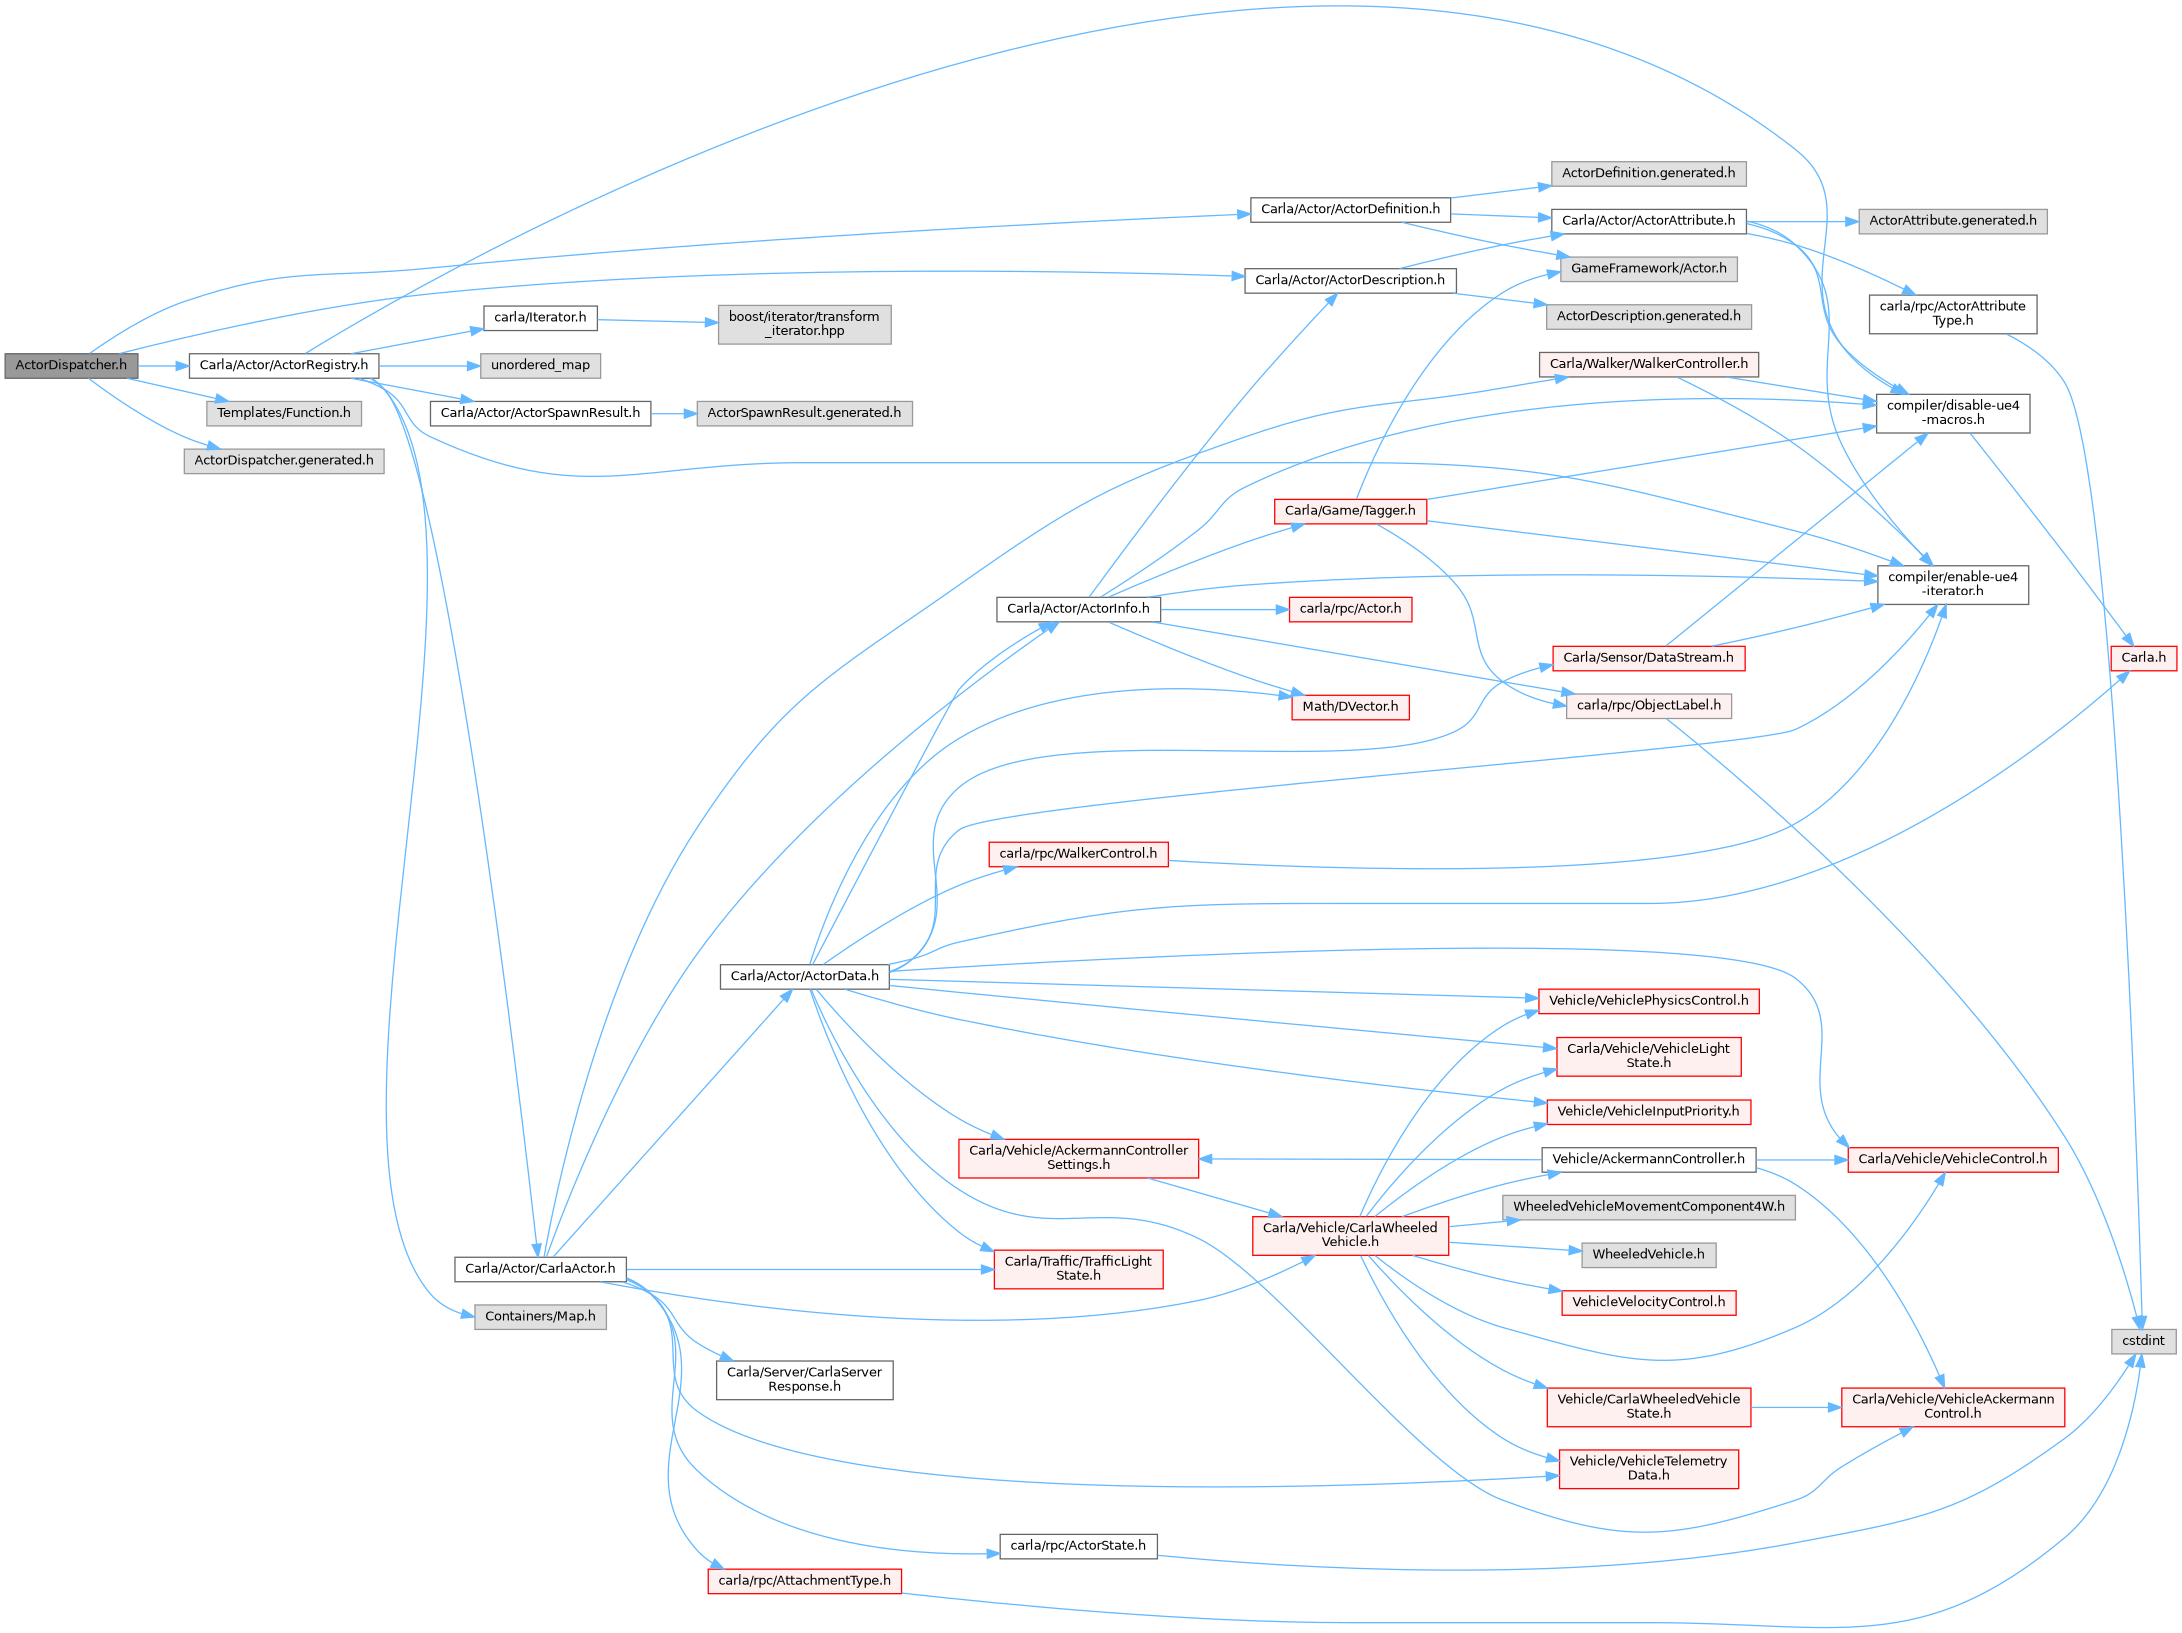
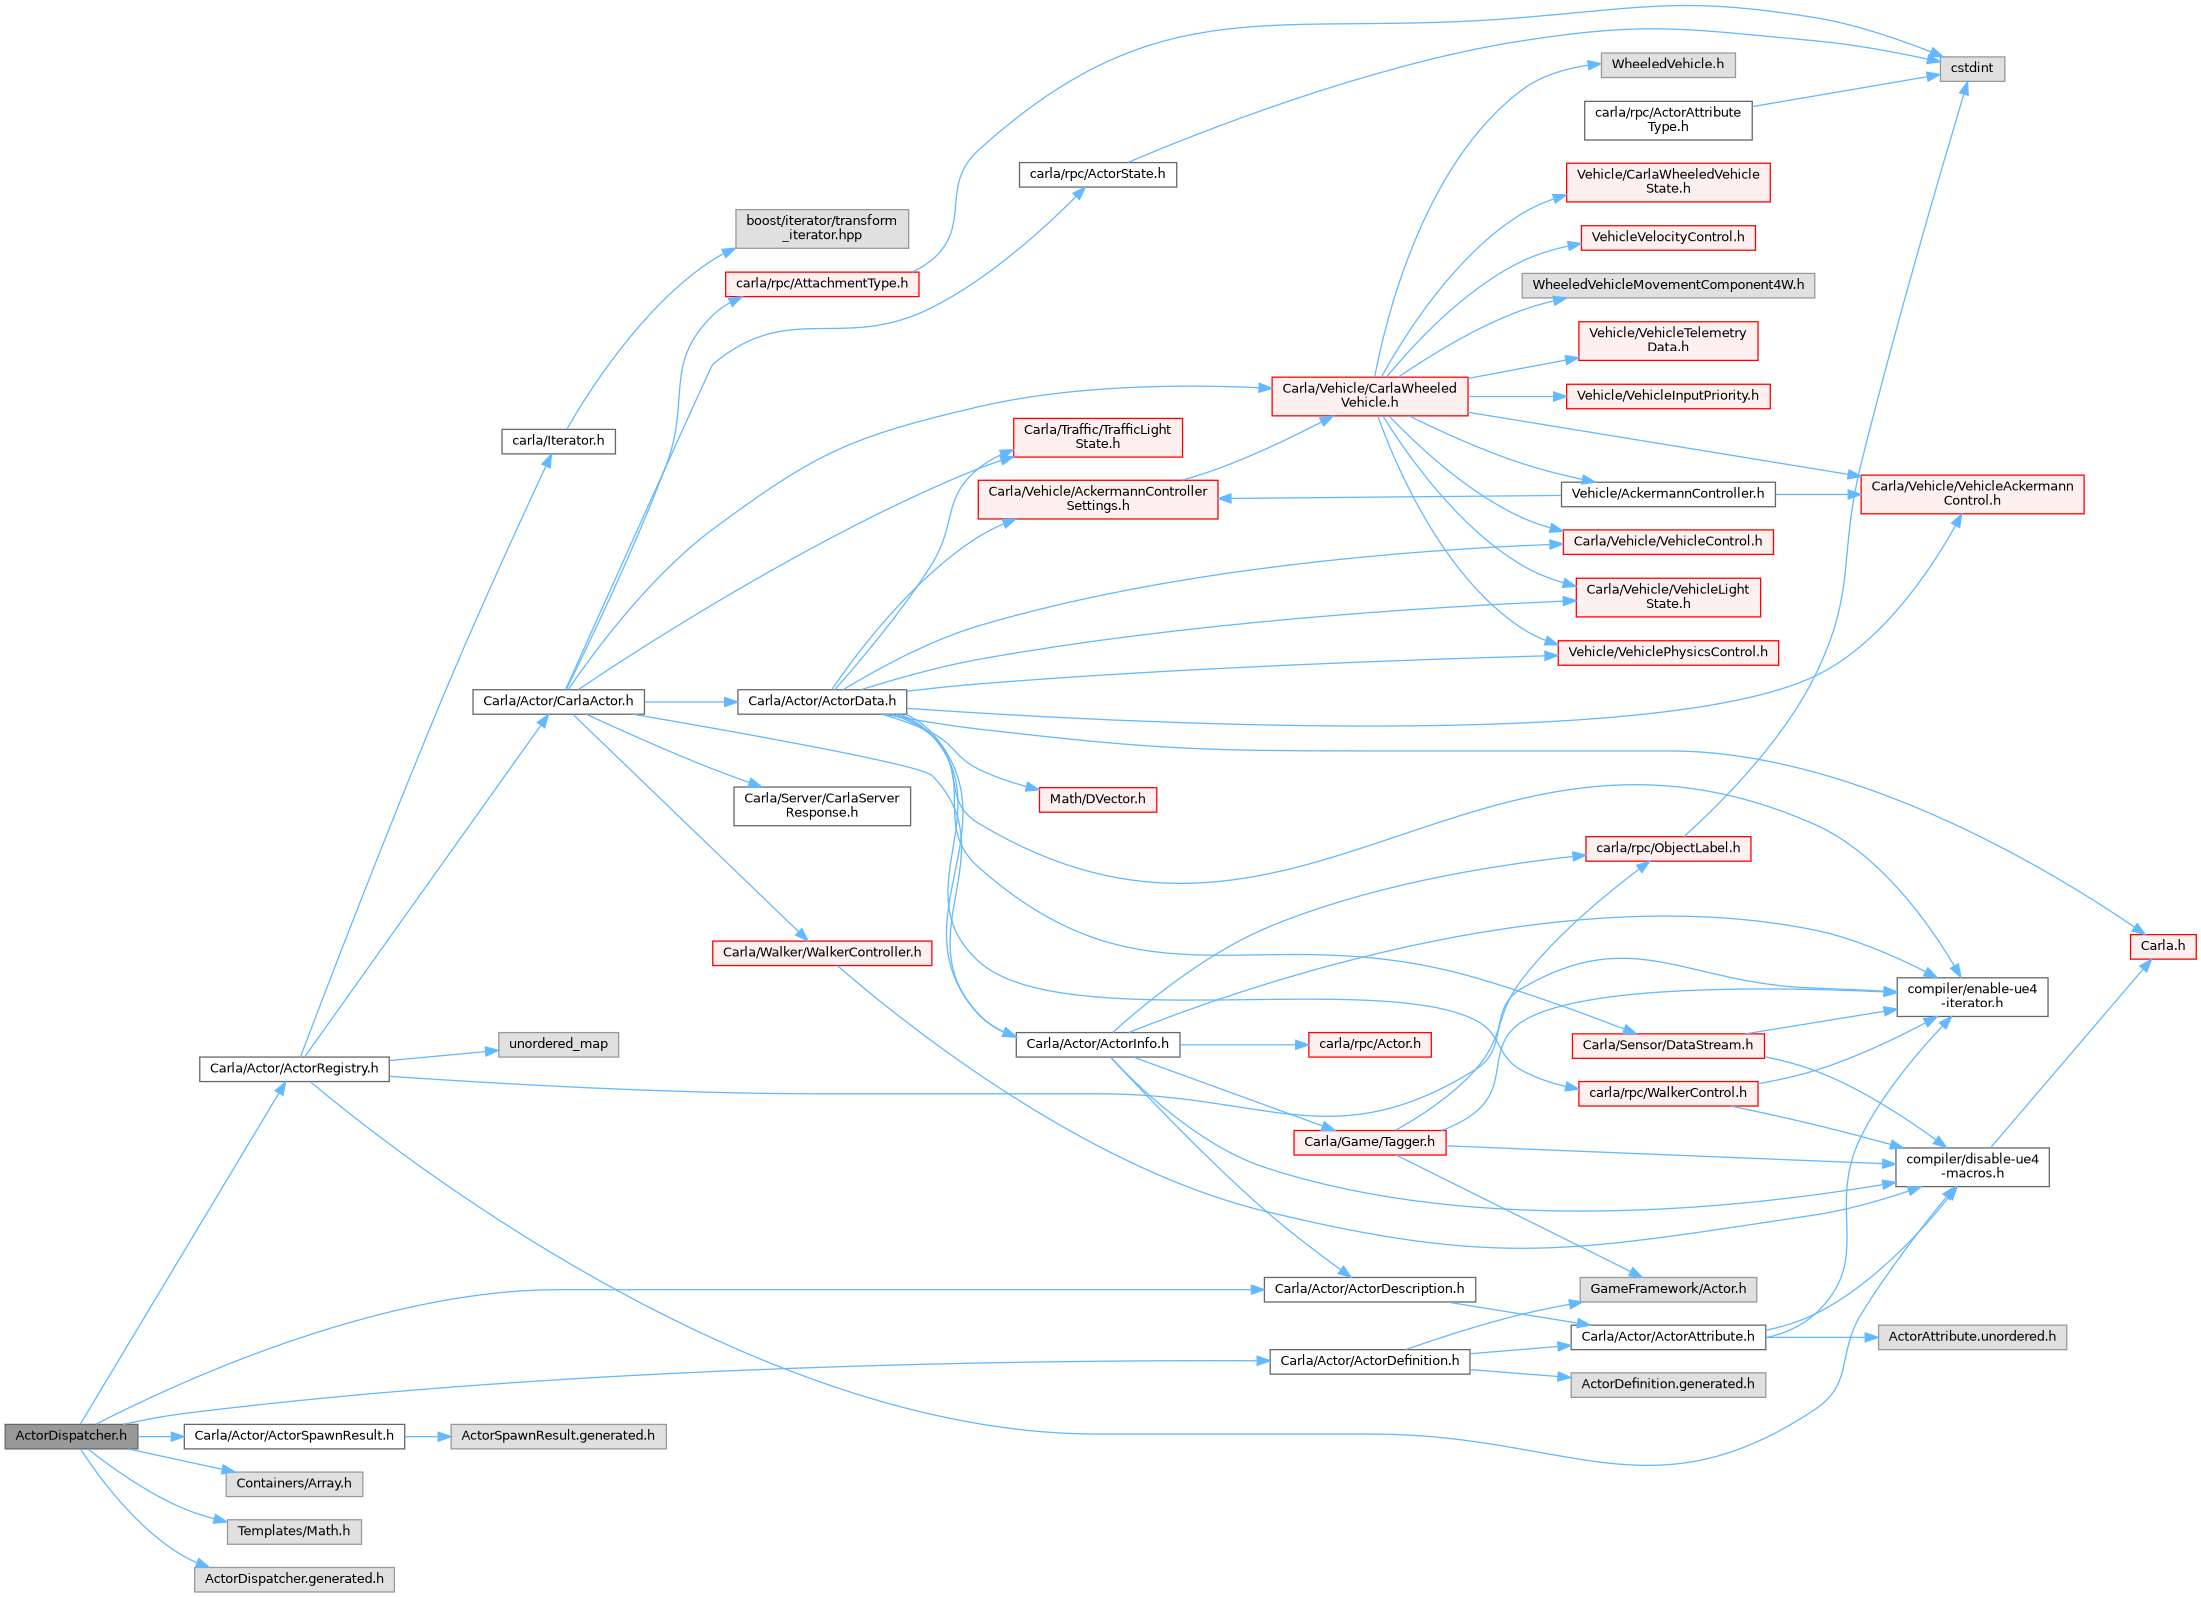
(1953, 222) -> (1973, 1337)
(1835, 259) -> none
(1649, 317) -> none
(1649, 365) -> (822, 953)
(406, 389) -> (155, 1437)
(284, 414) -> (295, 1532)
(1809, 455) -> none
(1199, 660) -> none
(1649, 706) -> (1668, 849)
(1187, 1059) -> none
none -> (1811, 1124)
(1796, 1160) -> none
(541, 1317) -> none
(1790, 1407) -> (1658, 443)
(1037, 1482) -> none
none -> (295, 1484)
